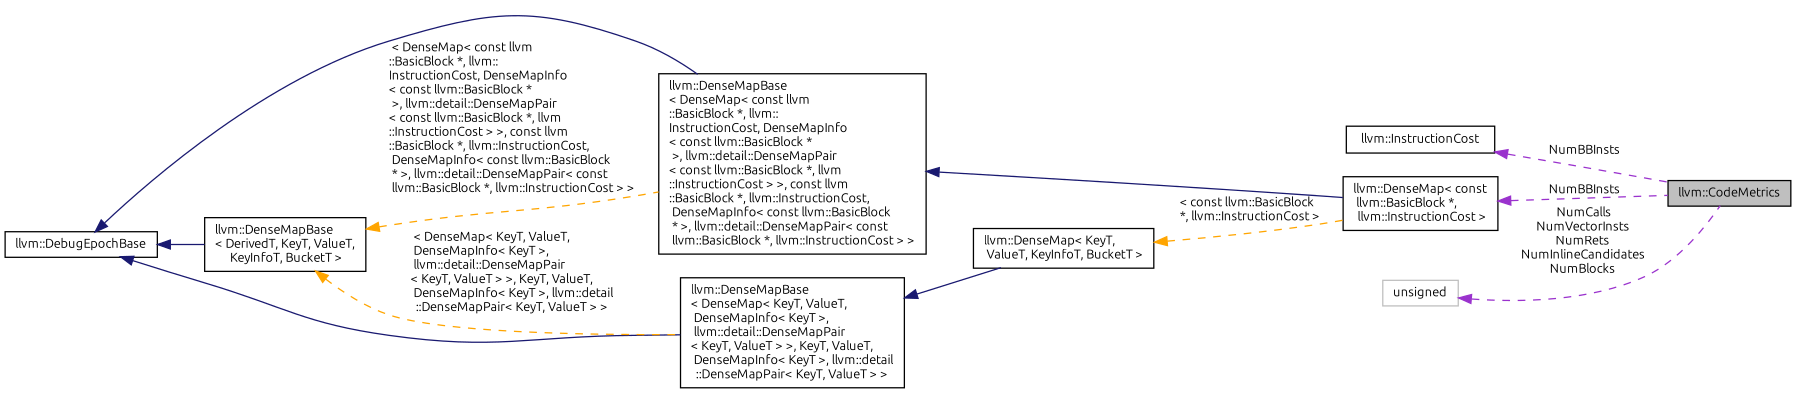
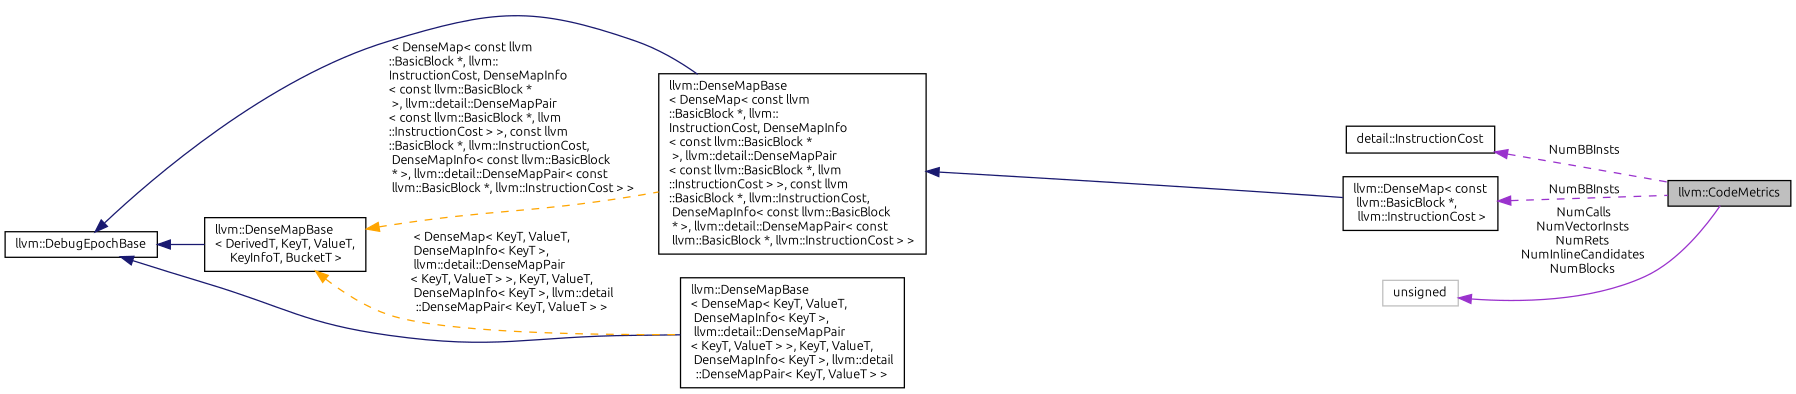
(1421, 140) -> (1421, 140)
(1064, 248) -> none
(1611, 288) -> (1611, 288)
